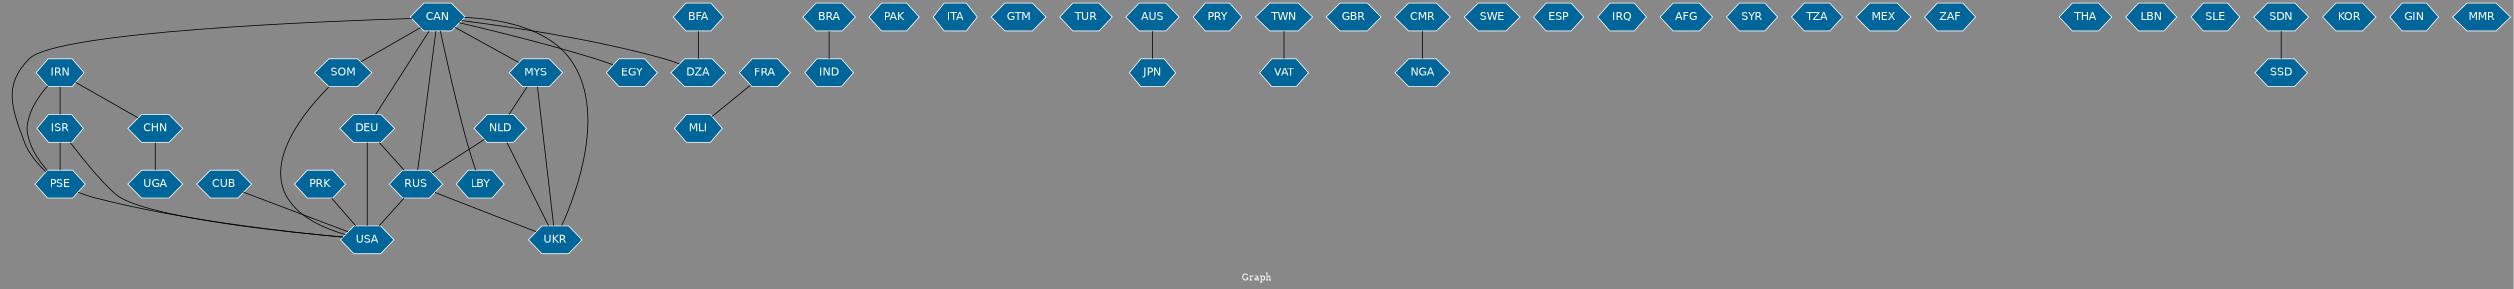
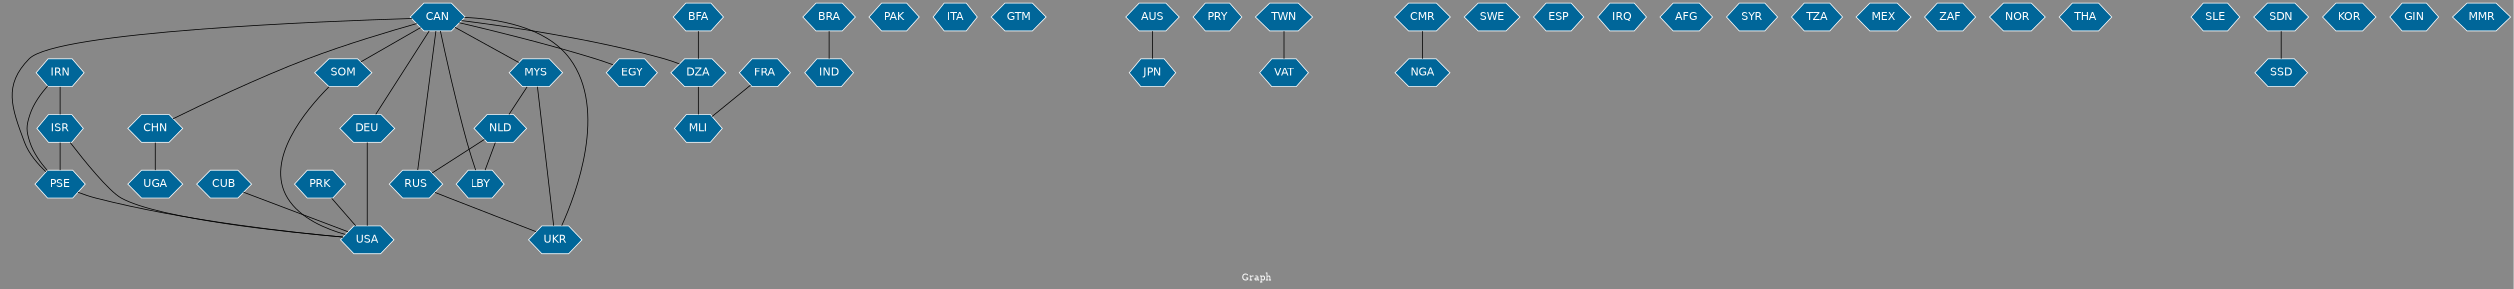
(1086, 17) -> none
(1354, 17) -> none
none -> (2017, 17)
(2151, 17) -> none
(107, 100) -> (292, 65)
none -> (698, 101)
(392, 156) -> none
(528, 184) -> (490, 156)
(392, 212) -> none
